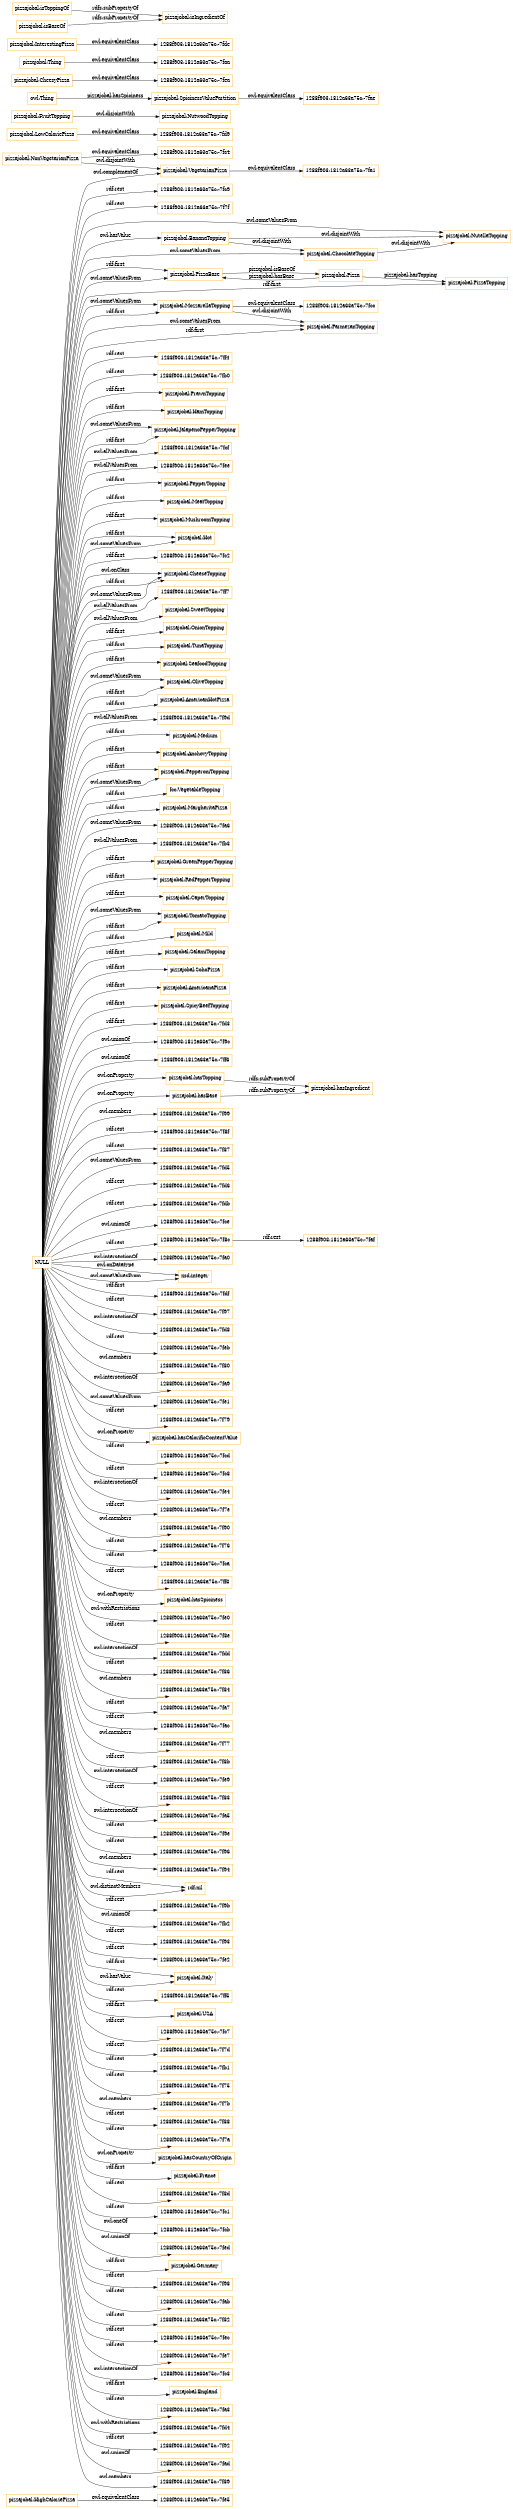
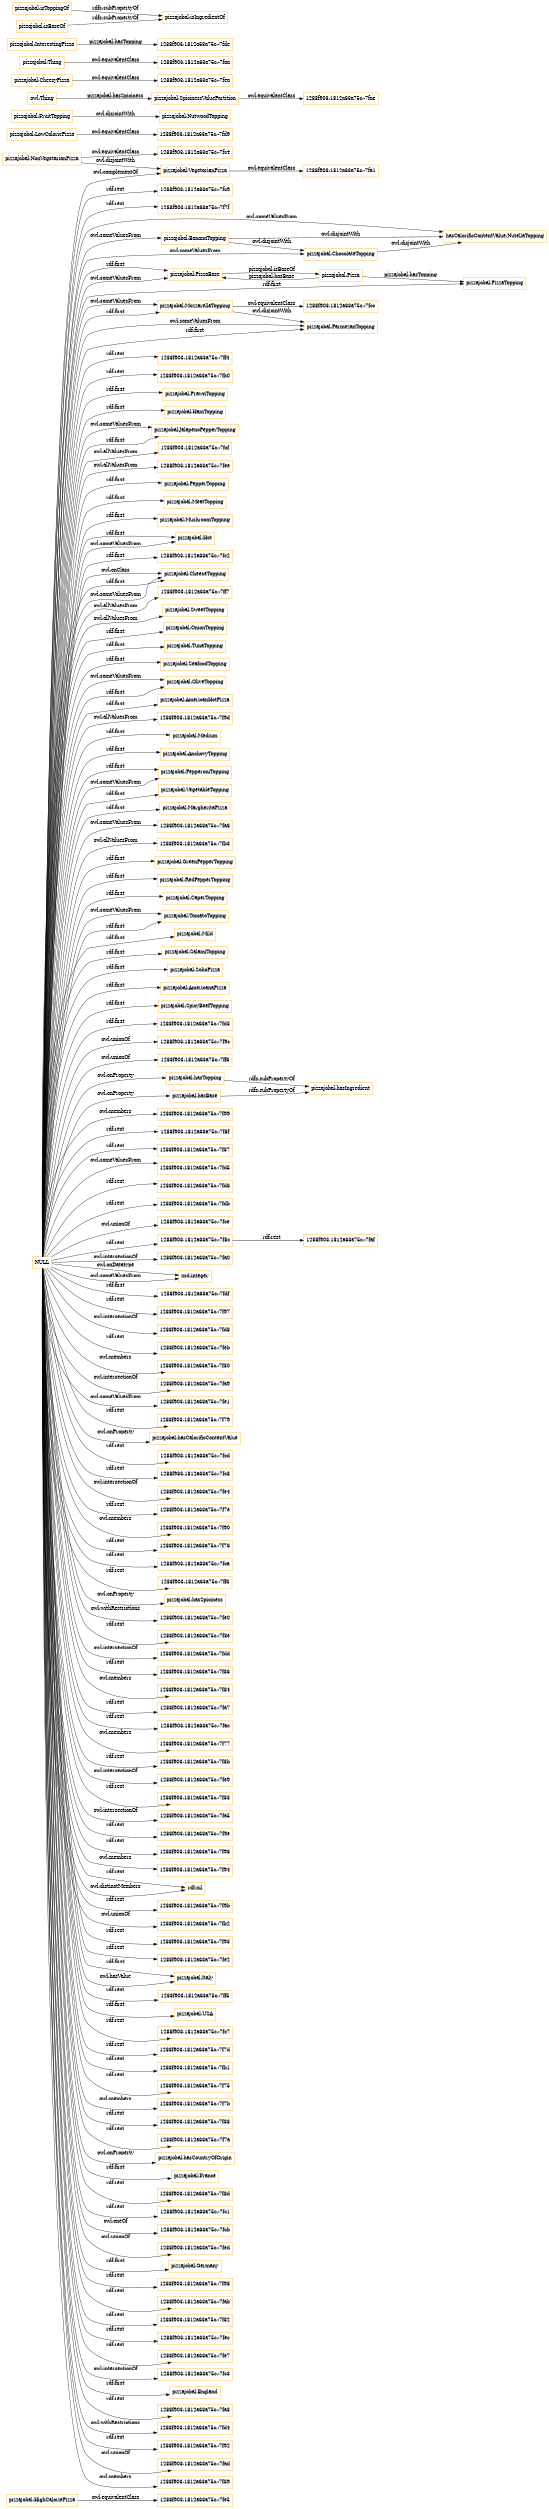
(116, 42) -> (116, 42)
(116, 236) -> (116, 236)
(477, 236) -> (495, 236)
(195, 790) -> (195, 790)
